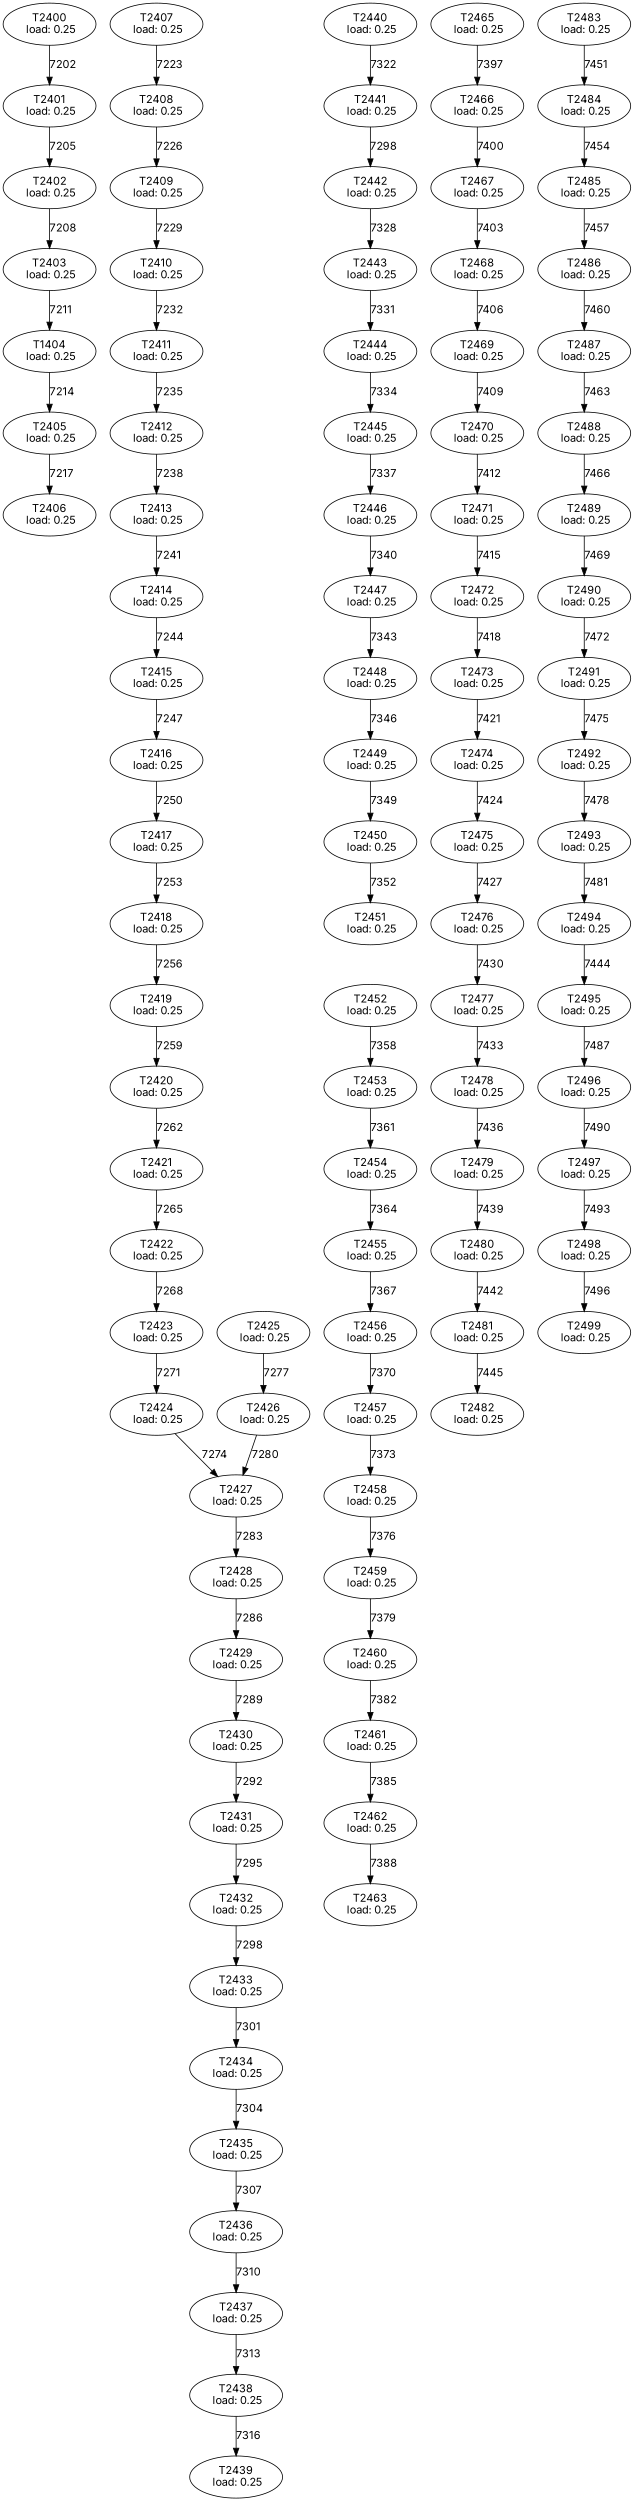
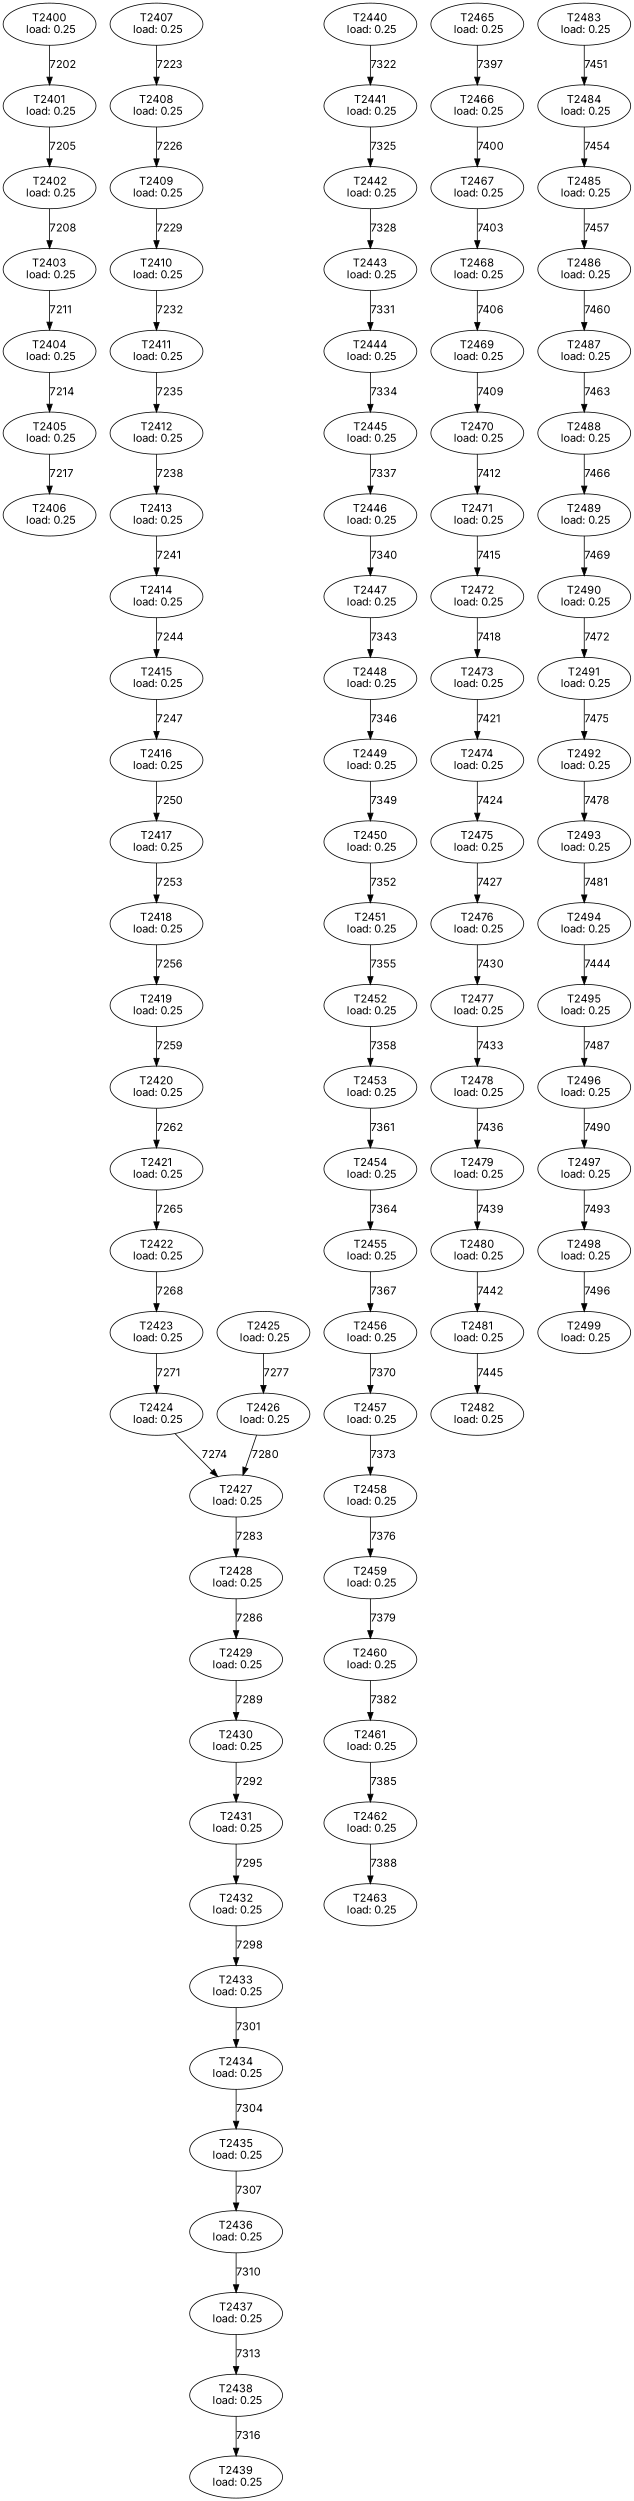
(384, 147) -> (384, 147)
(50, 351) -> (50, 351)
none -> (370, 961)
